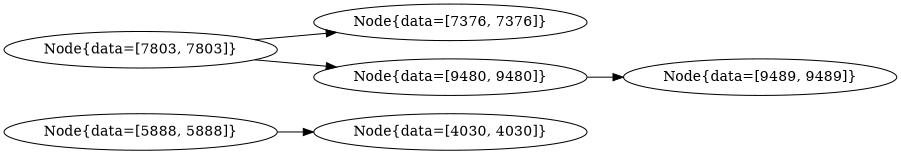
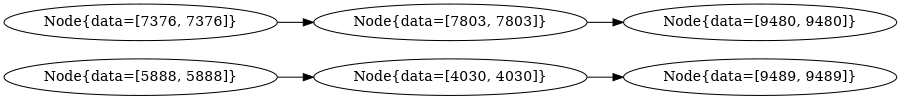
(290, 36) -> (290, 22)
(600, 77) -> (600, 77)
